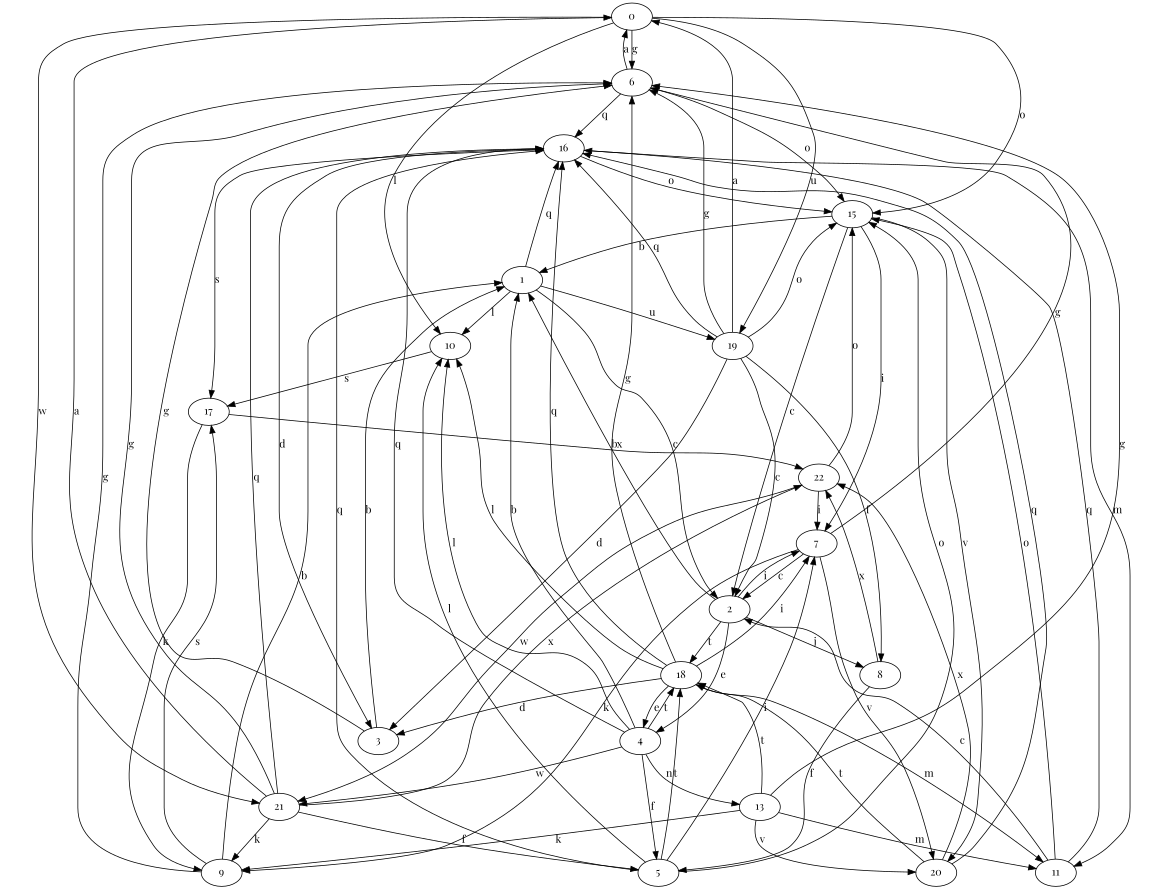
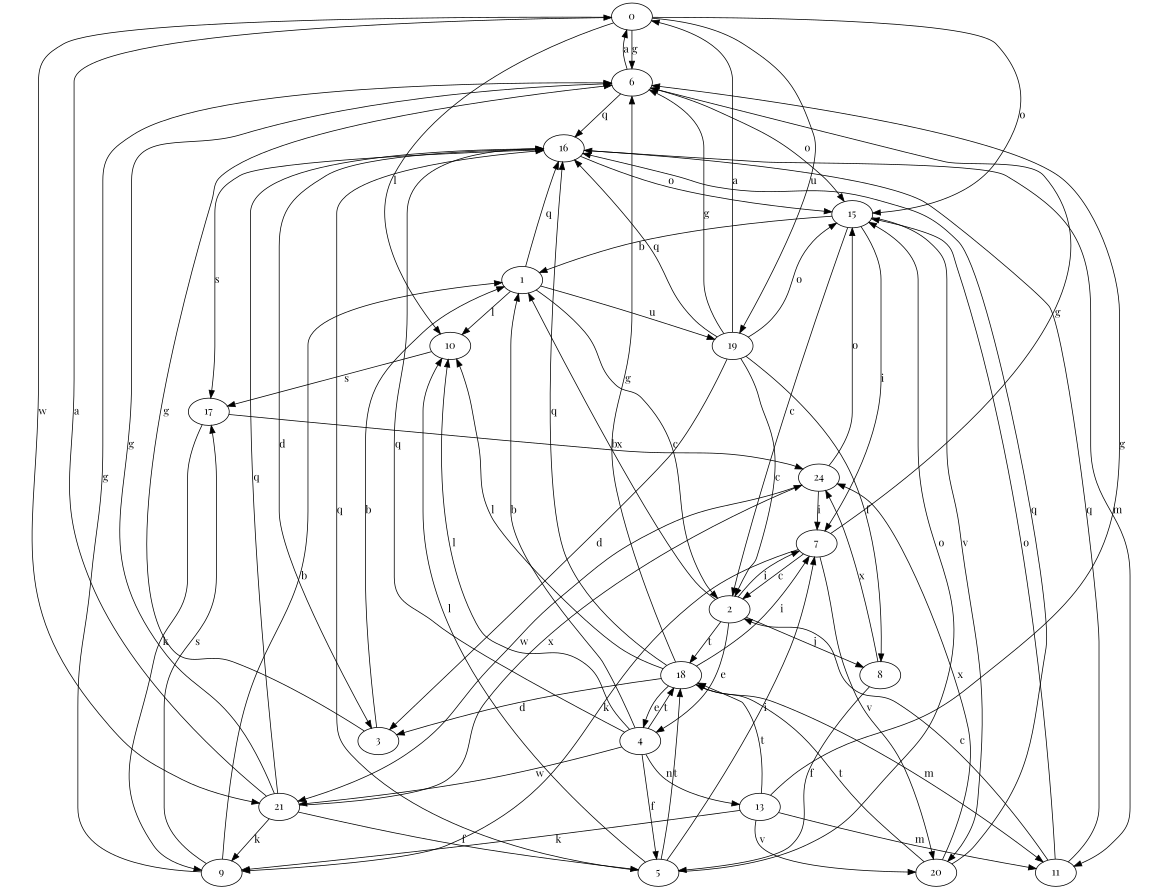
(819, 478) -> (819, 478)
